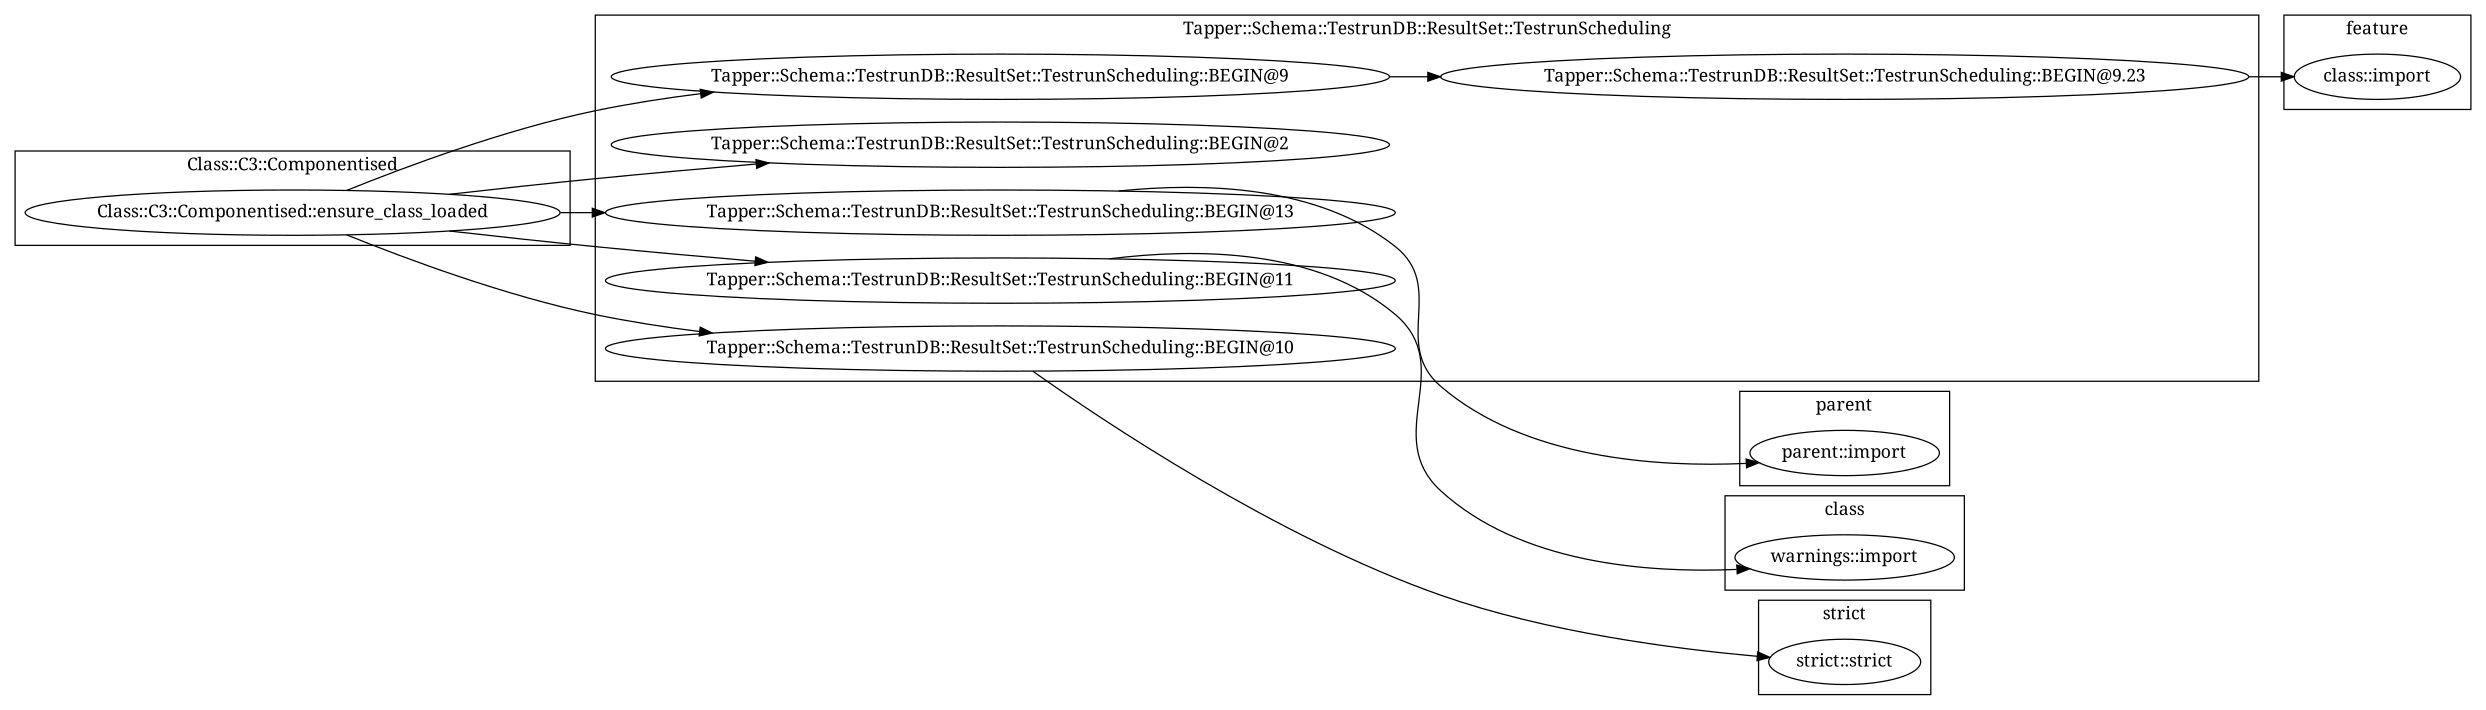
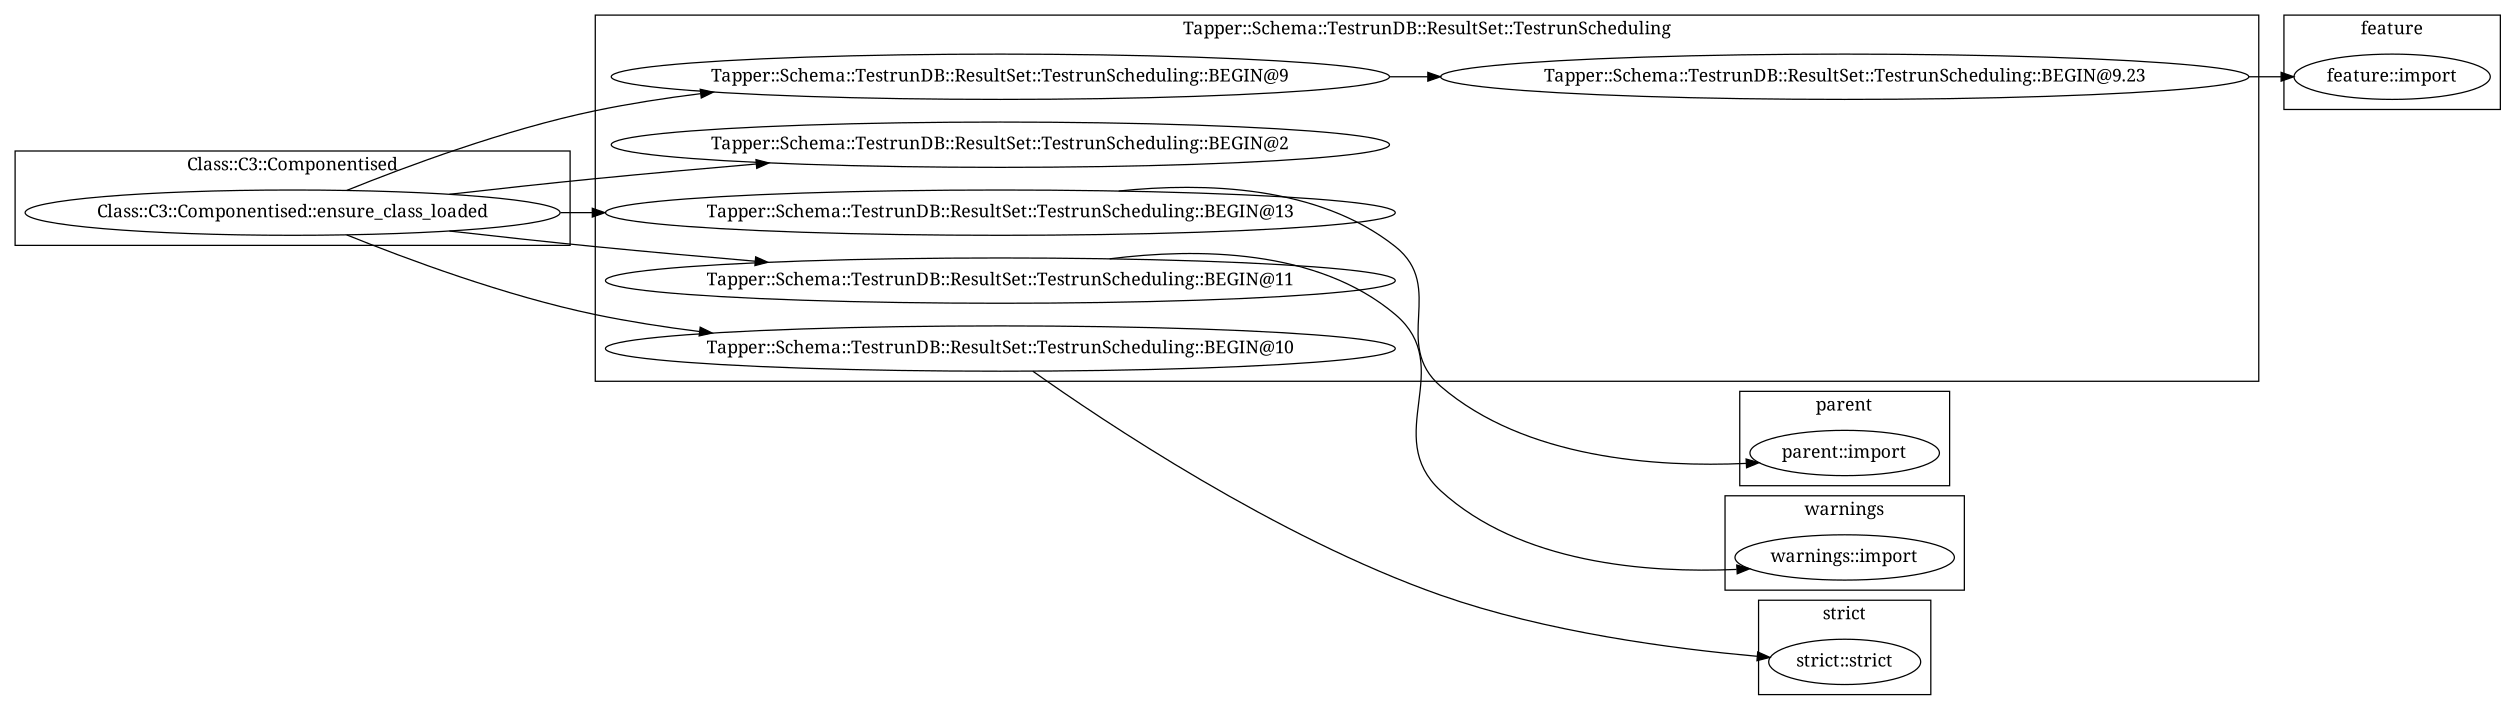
(2377, 77) -> (2392, 77)
(1845, 510) -> (1845, 510)
